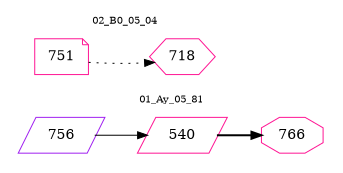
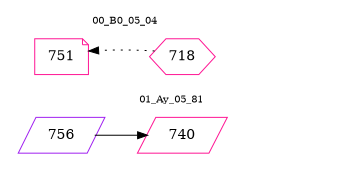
(125, 21) -> (125, 21)
(117, 63) -> (127, 50)
(182, 135) -> (182, 135)
(292, 135) -> none
